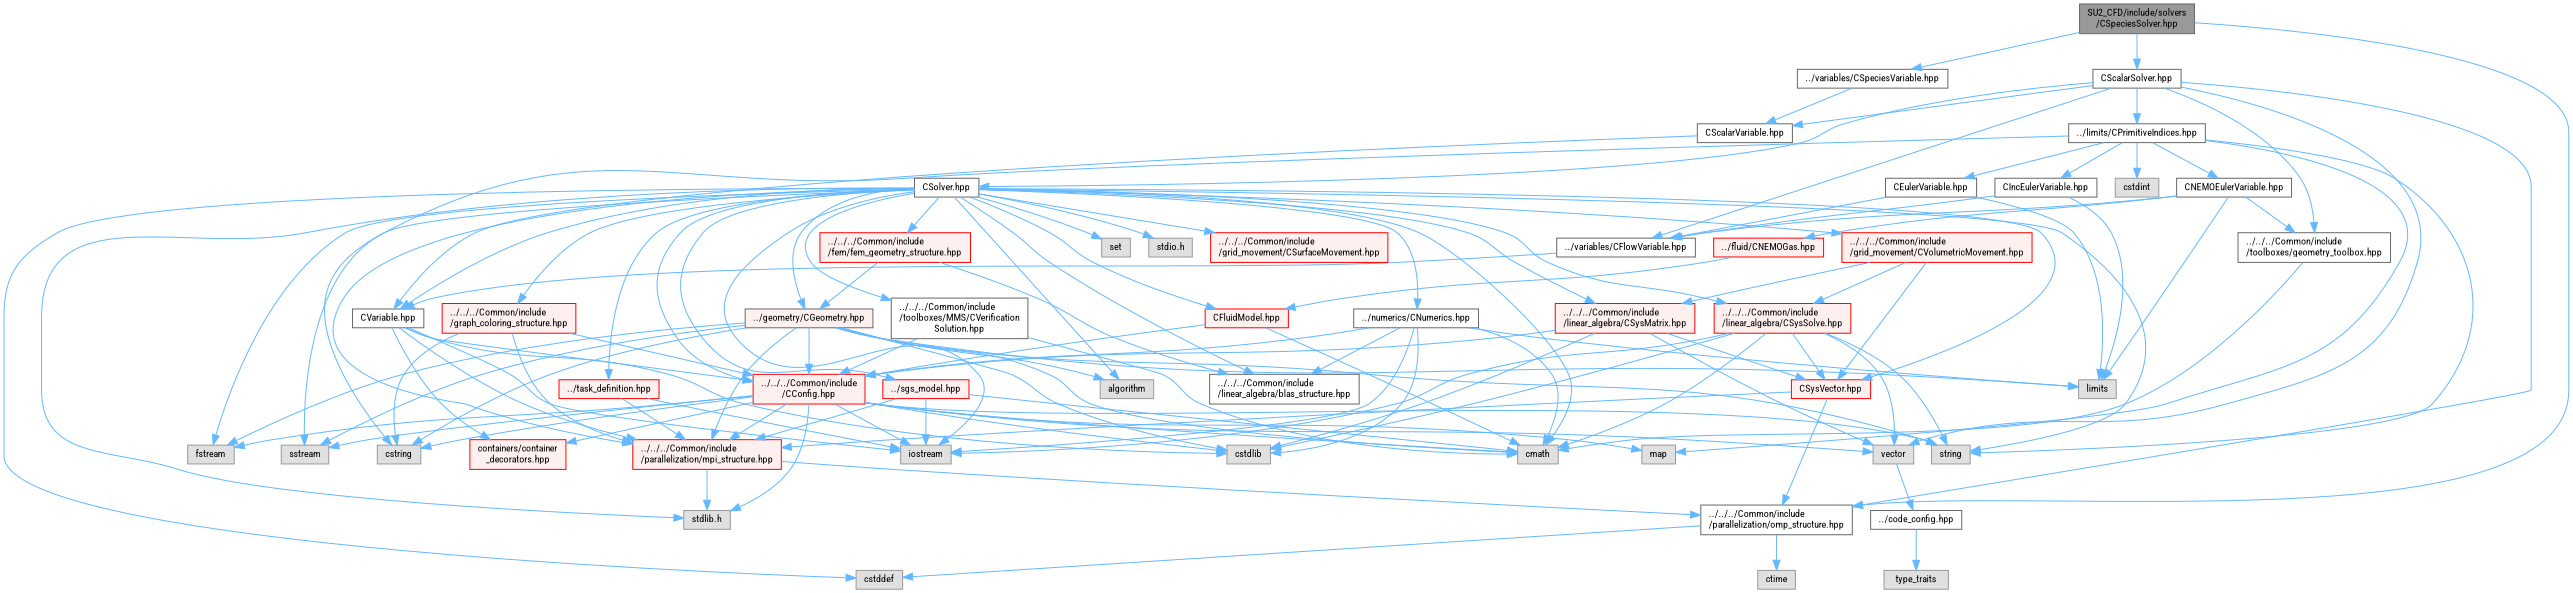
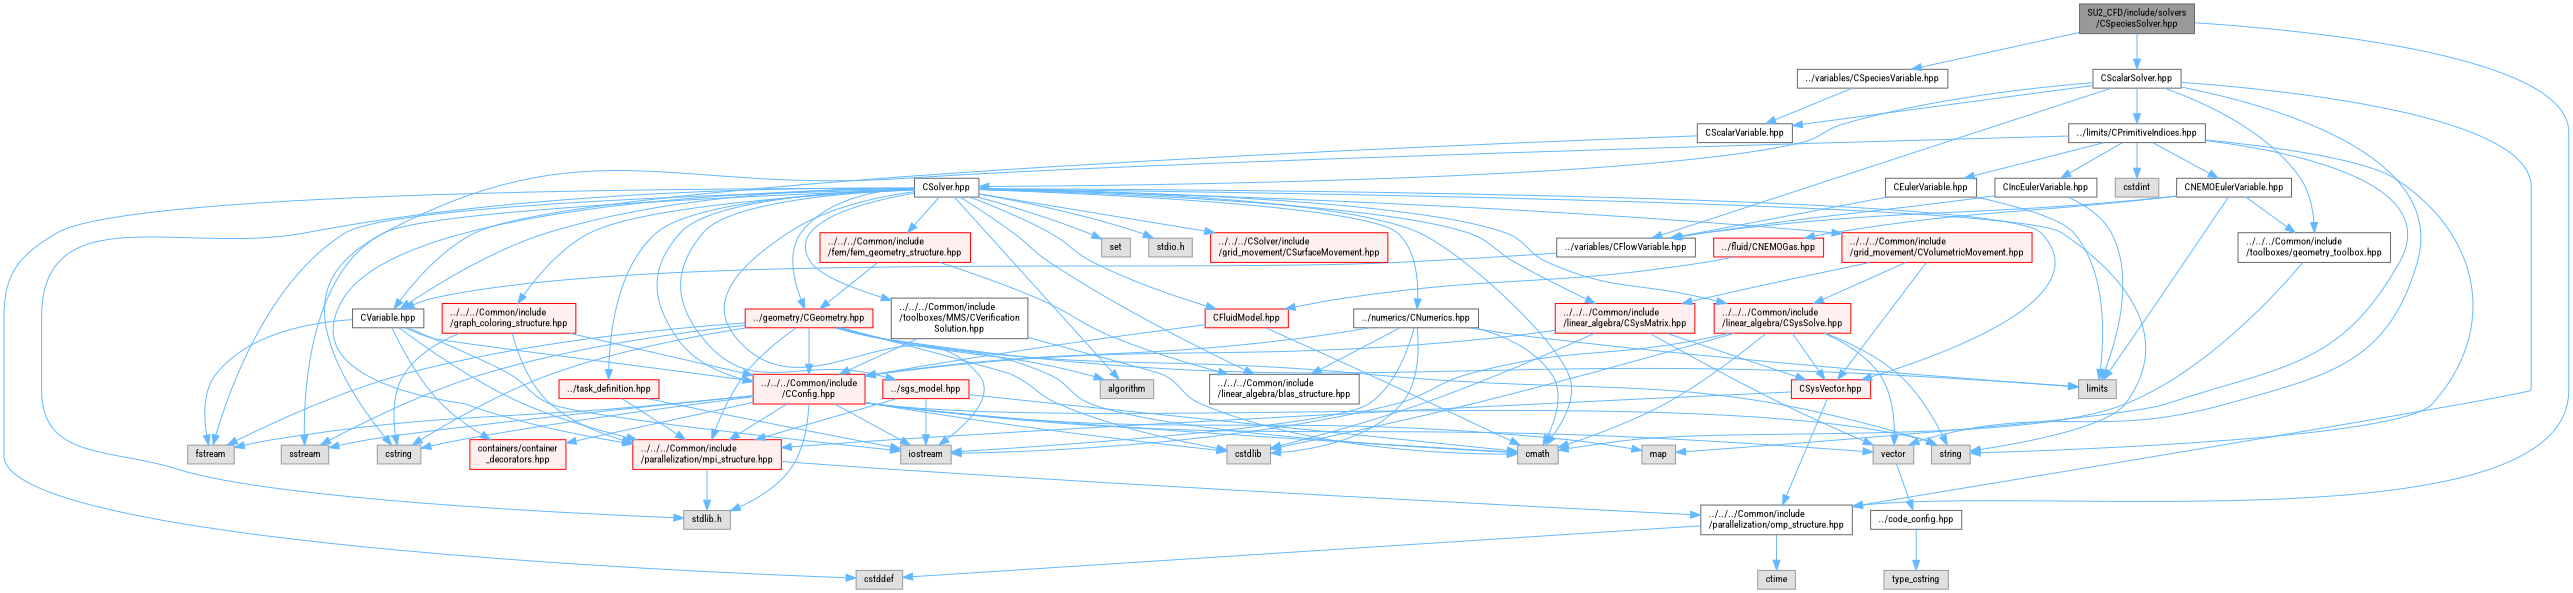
(1299, 248) -> (1299, 248)
(809, 318) -> (809, 318)
(786, 413) -> (240, 352)
(1916, 580) -> (1916, 580)
